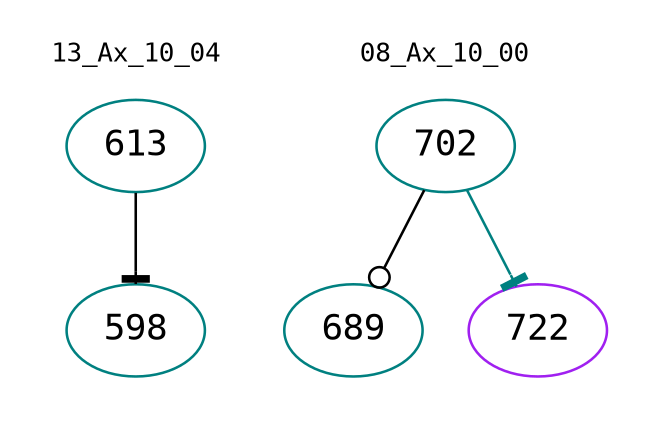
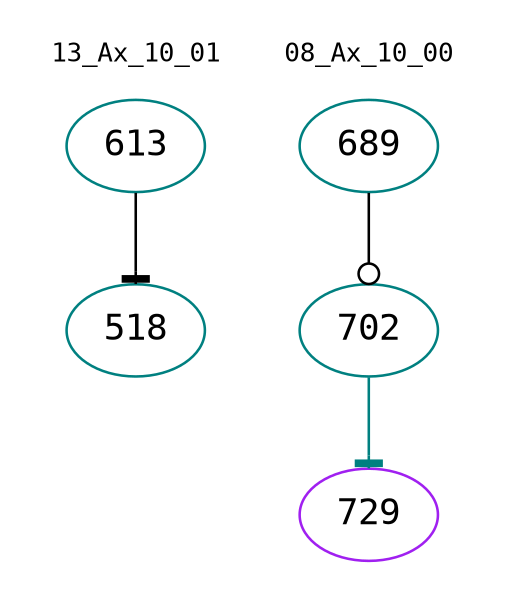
(137, 55) -> (137, 55)
(404, 229) -> (369, 228)
(136, 330) -> (136, 330)
(538, 330) -> (369, 515)
